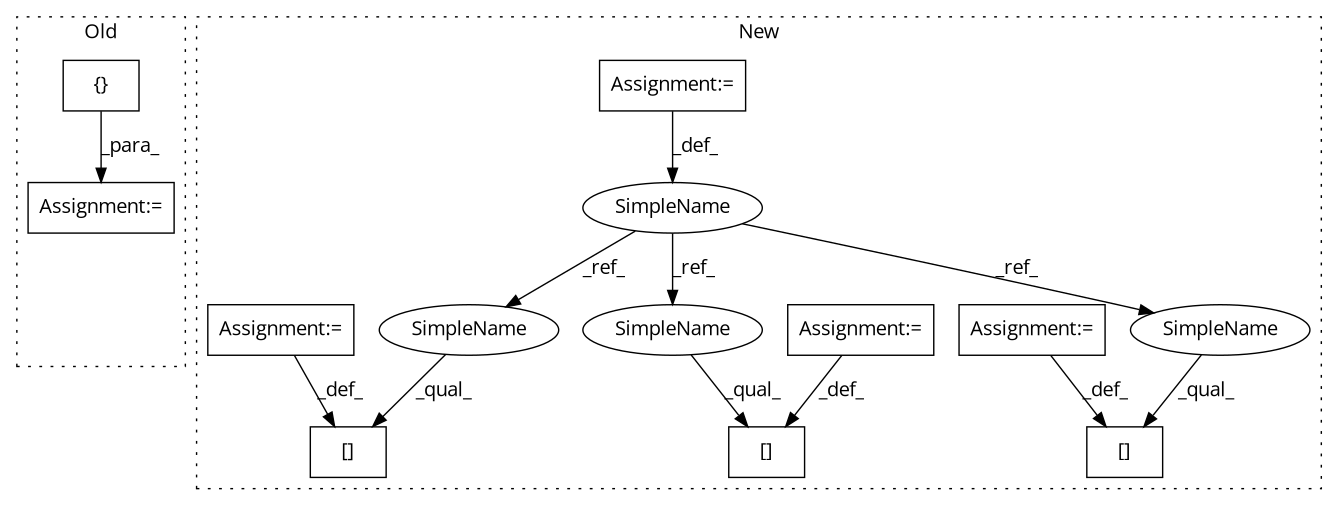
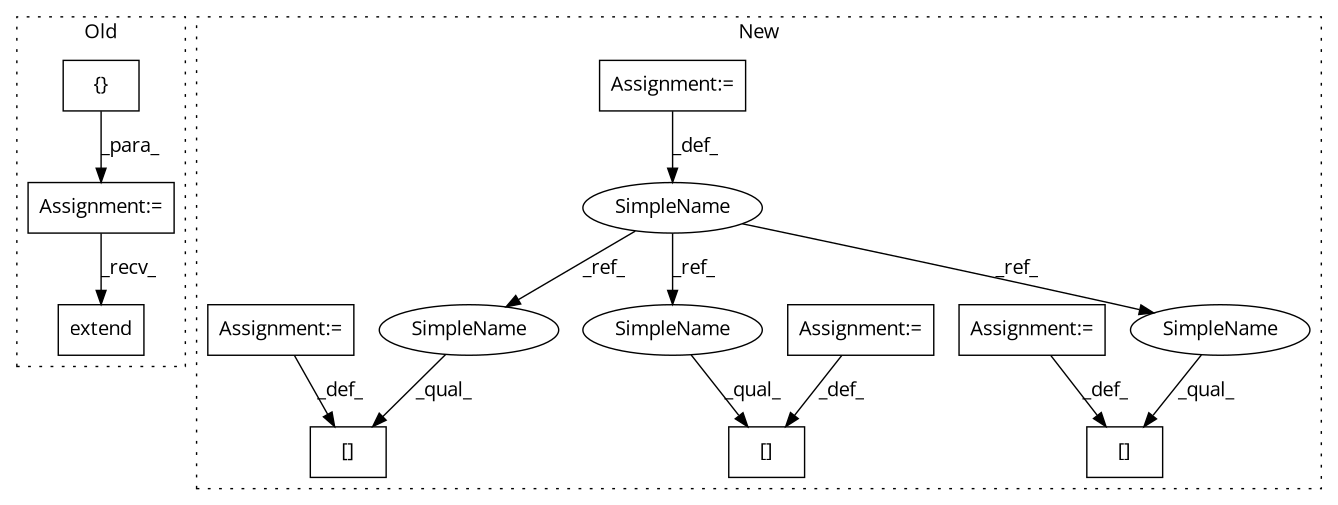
none -> (101, 330)
